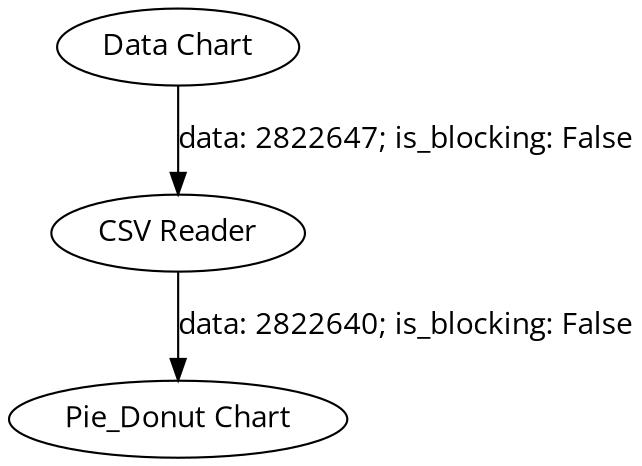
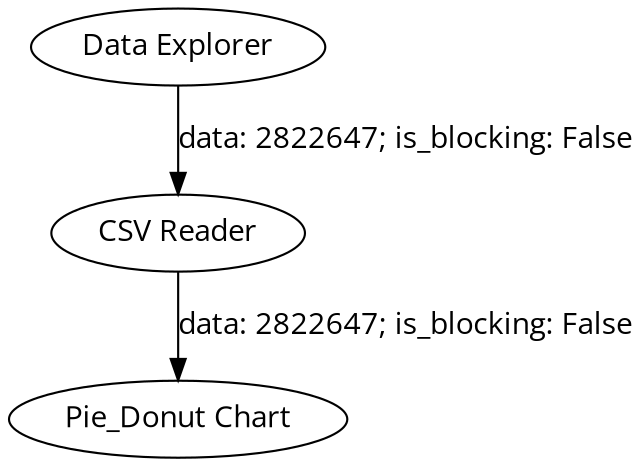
(178, 47) -> (178, 47)
(406, 326) -> (406, 326)
